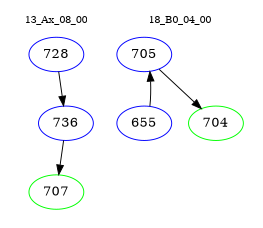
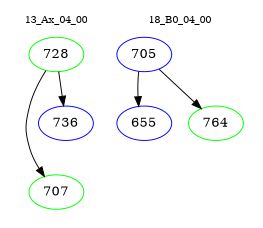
(56, 21) -> (56, 21)
(56, 54) -> (56, 54)
(151, 94) -> (138, 84)
(216, 123) -> (216, 123)
(62, 153) -> (27, 119)
